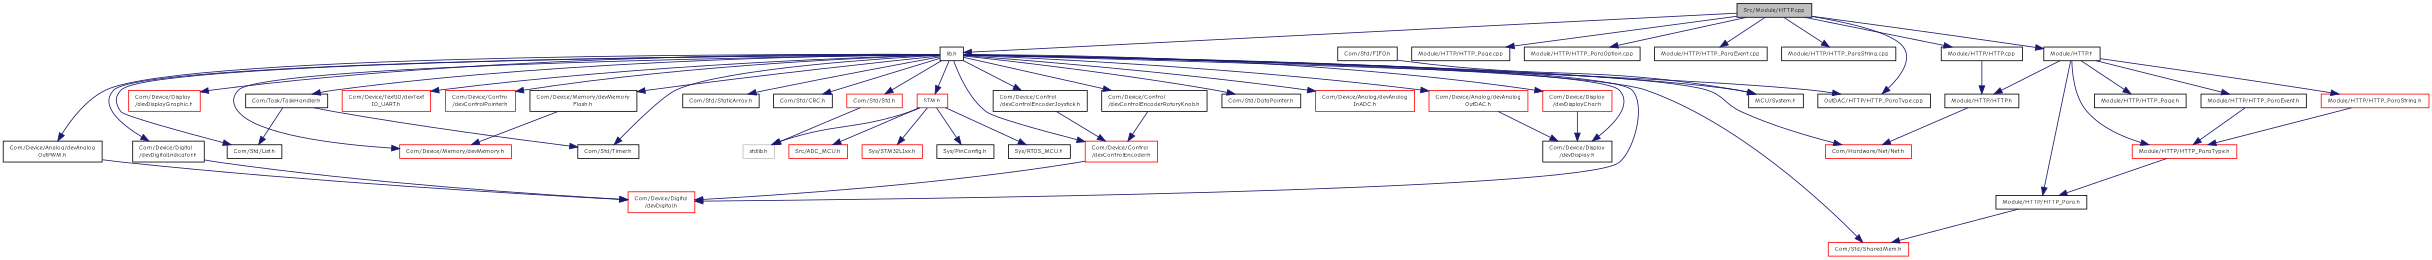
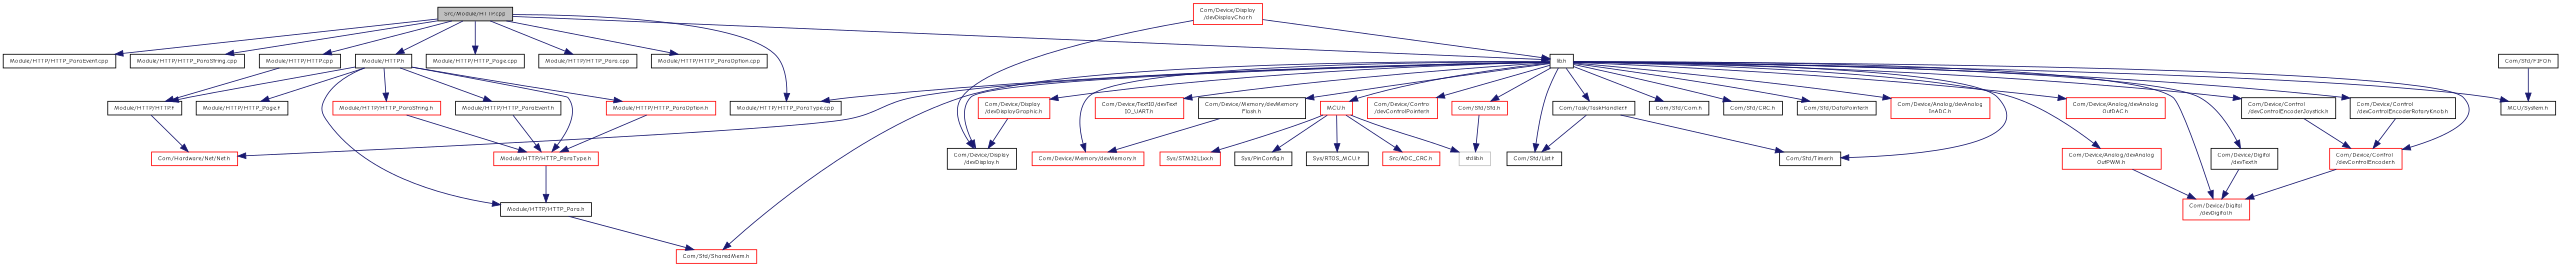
none -> (588, 61)
(1392, 74) -> (1402, 39)
(721, 101) -> (1679, 108)
(932, 101) -> (1337, 108)
(1874, 101) -> (786, 108)
none -> (661, 108)
(1524, 124) -> (1000, 130)
(53, 152) -> (2112, 159)
(168, 152) -> (2244, 159)
(818, 152) -> (1411, 159)
